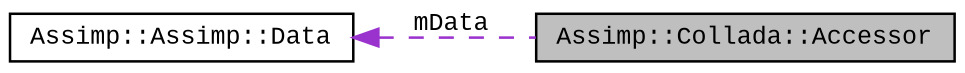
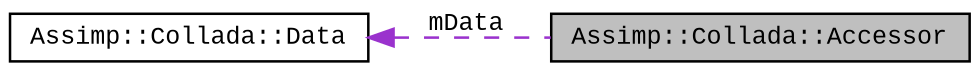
(182, 38) -> (189, 38)
